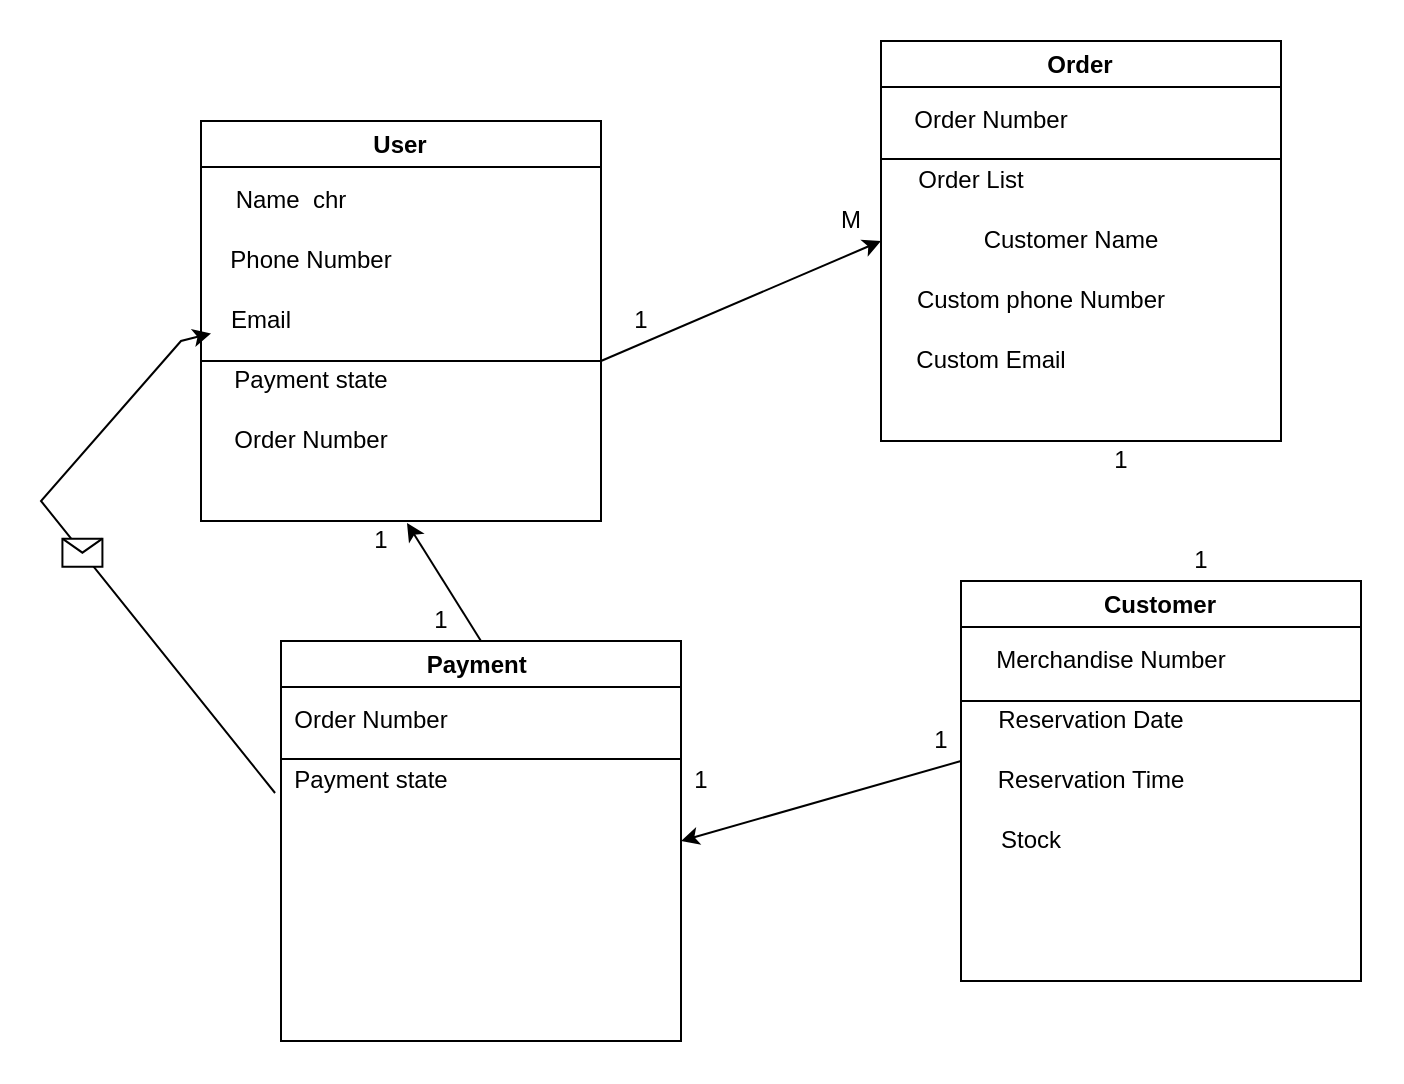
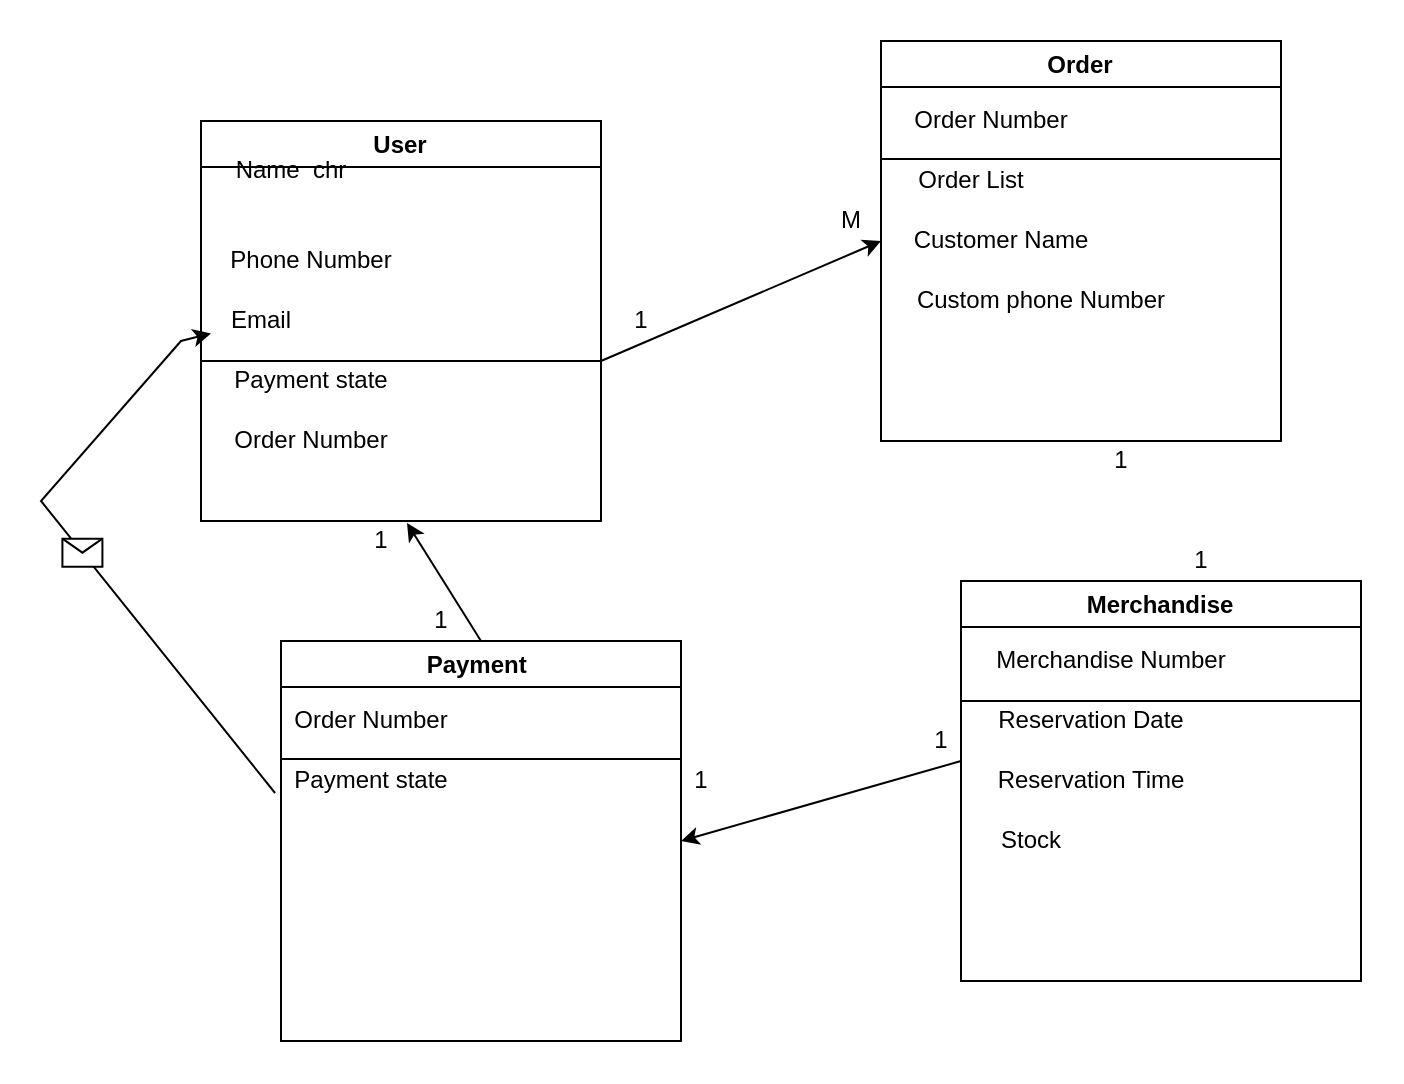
(291, 201) -> (291, 171)
(1071, 241) -> (1001, 241)
(991, 361) -> none
(1160, 605) -> (1160, 605)
